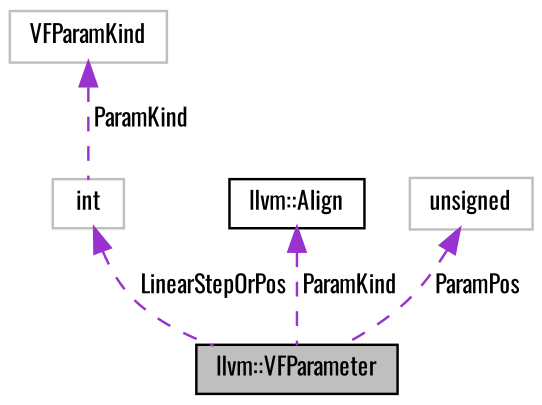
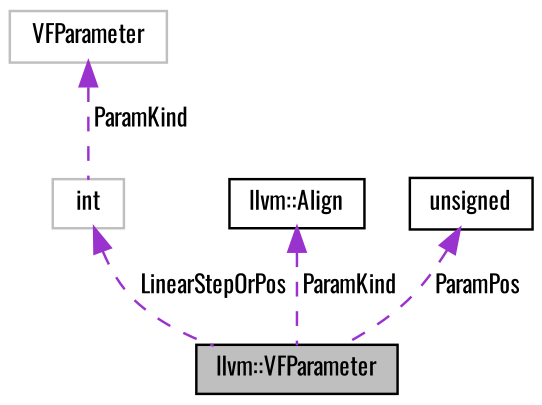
(88, 37) -> (88, 37)
(471, 204) -> (471, 204)
